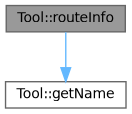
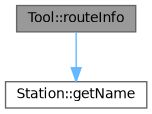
(66, 95) -> (76, 95)
